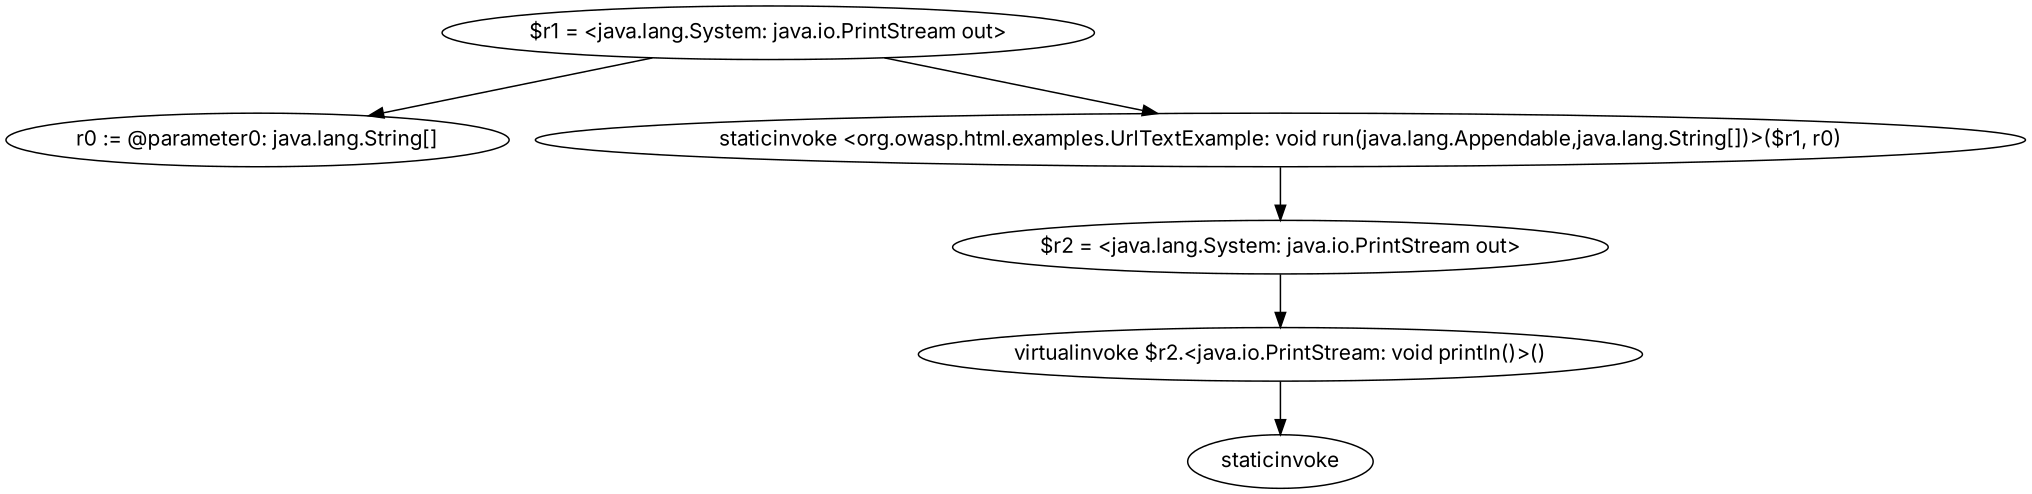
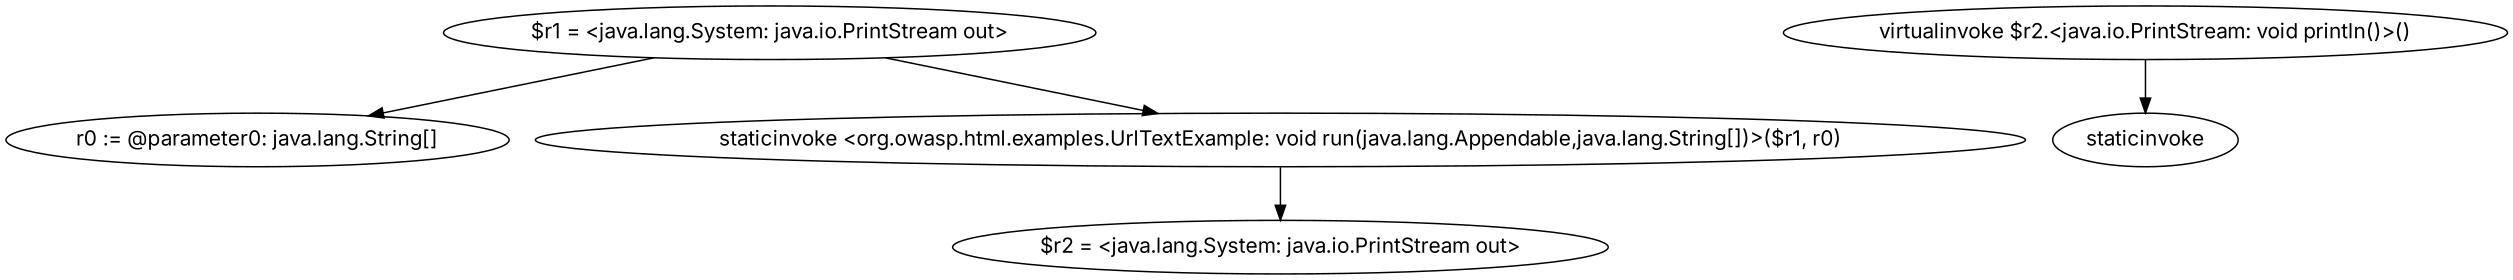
(1280, 293) -> none
